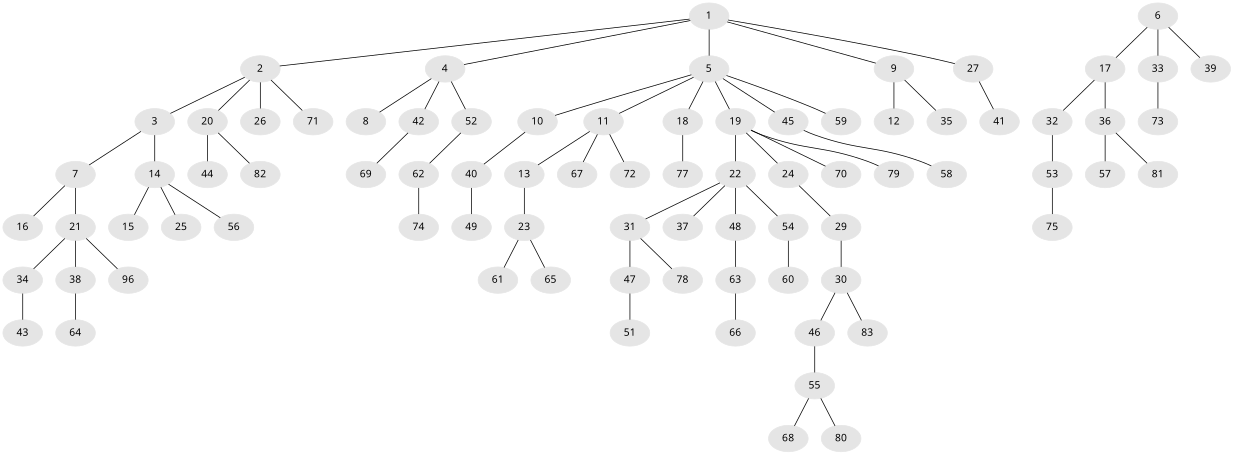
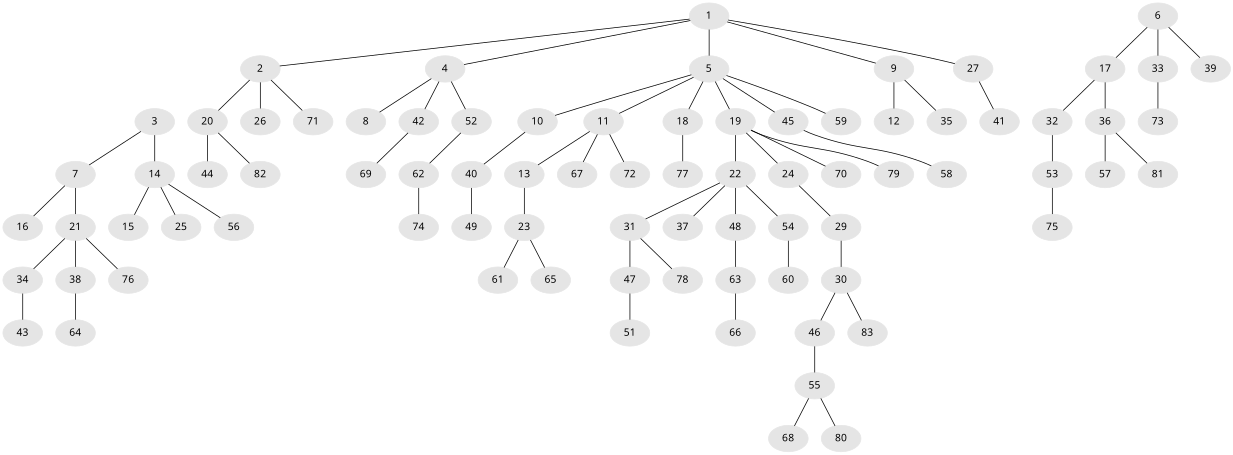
(208, 95) -> none
(128, 280) -> (128, 280)
